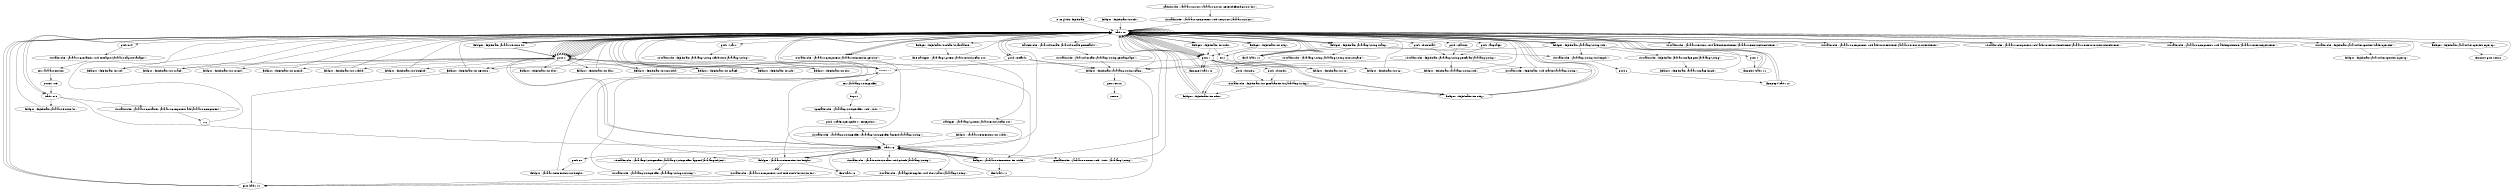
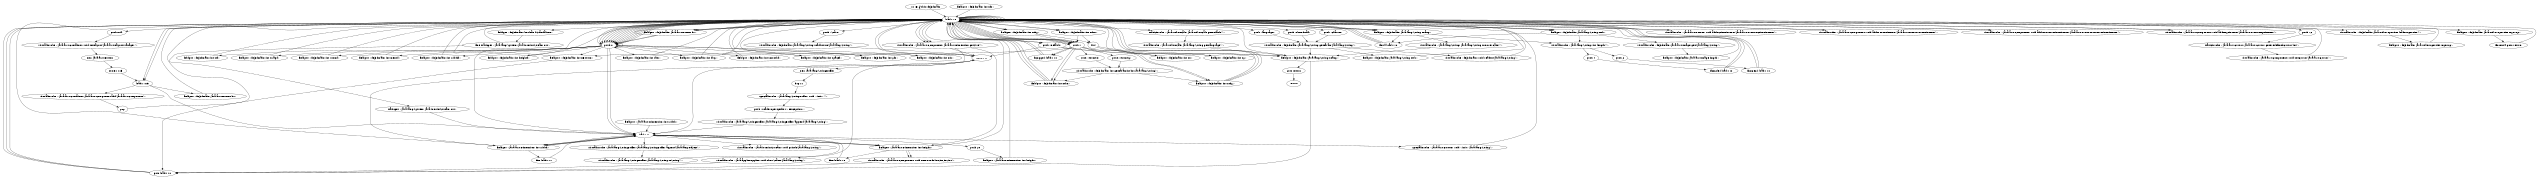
none -> (2307, 32)
(1701, 51) -> (1585, 51)
(889, 148) -> (644, 135)
